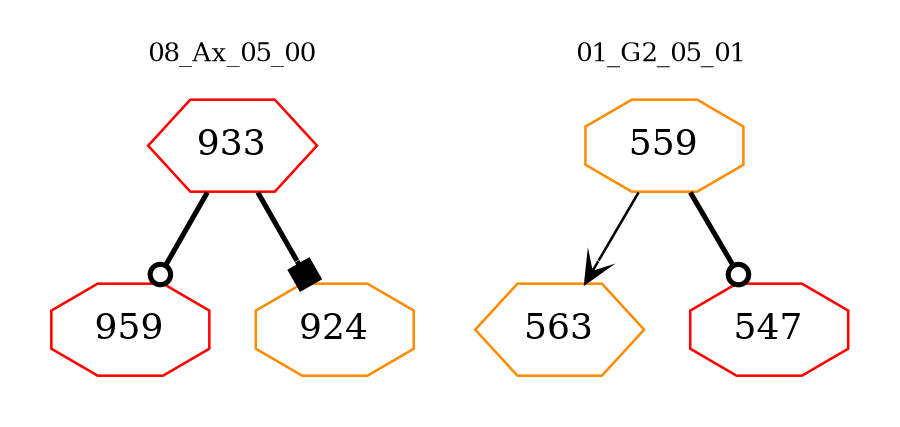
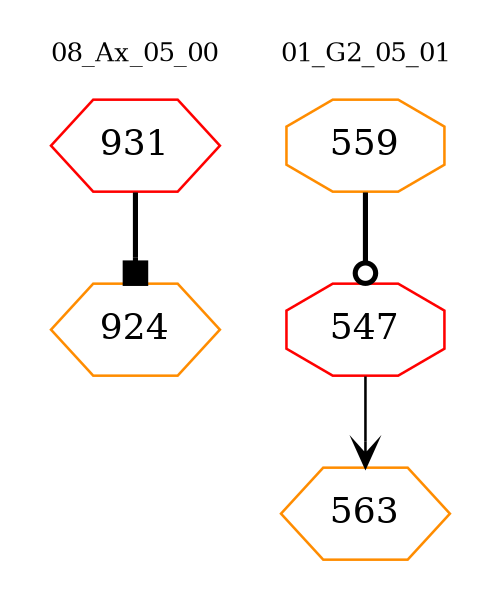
(233, 146) -> (135, 146)
(619, 227) -> (365, 409)
(130, 330) -> none
(335, 330) -> (135, 330)
